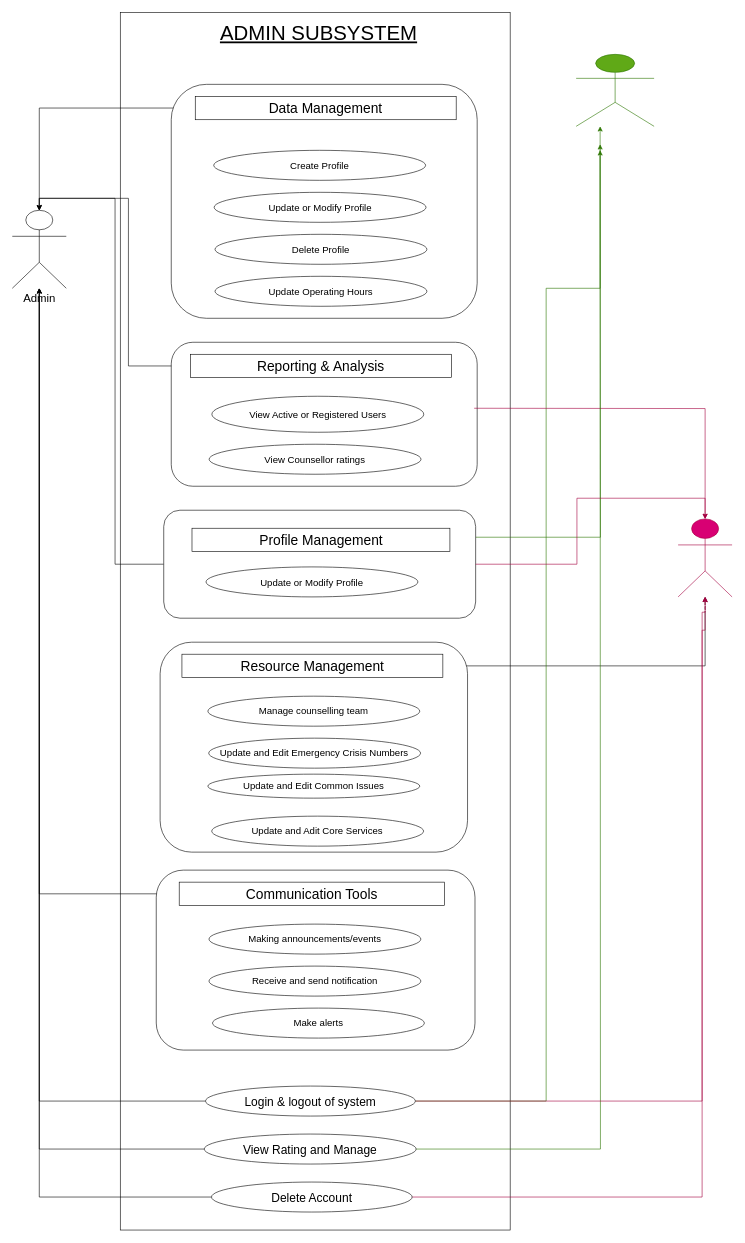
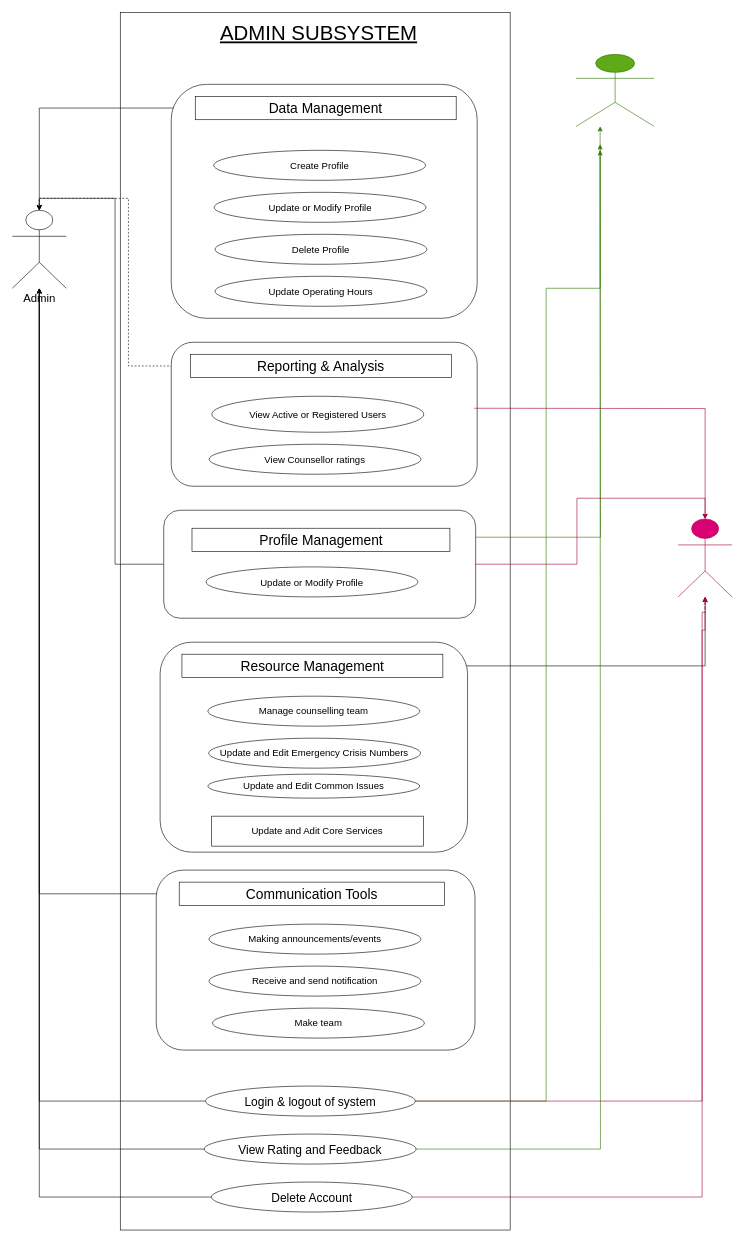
(128, 298) -> (128, 298)
(318, 831) -> (318, 831)
(319, 1023) -> (319, 1023)
(310, 1149) -> (310, 1149)
